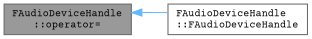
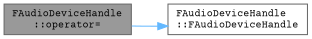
(155, 12) -> (145, 26)
